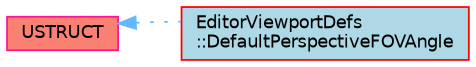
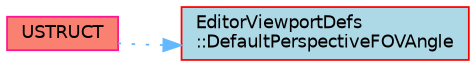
(159, 22) -> (141, 44)
